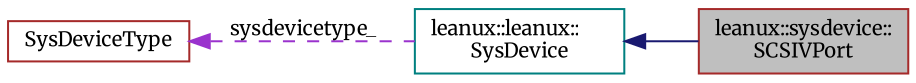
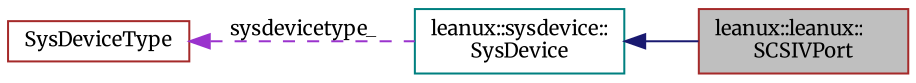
(520, 41) -> (520, 41)
(804, 41) -> (804, 41)
